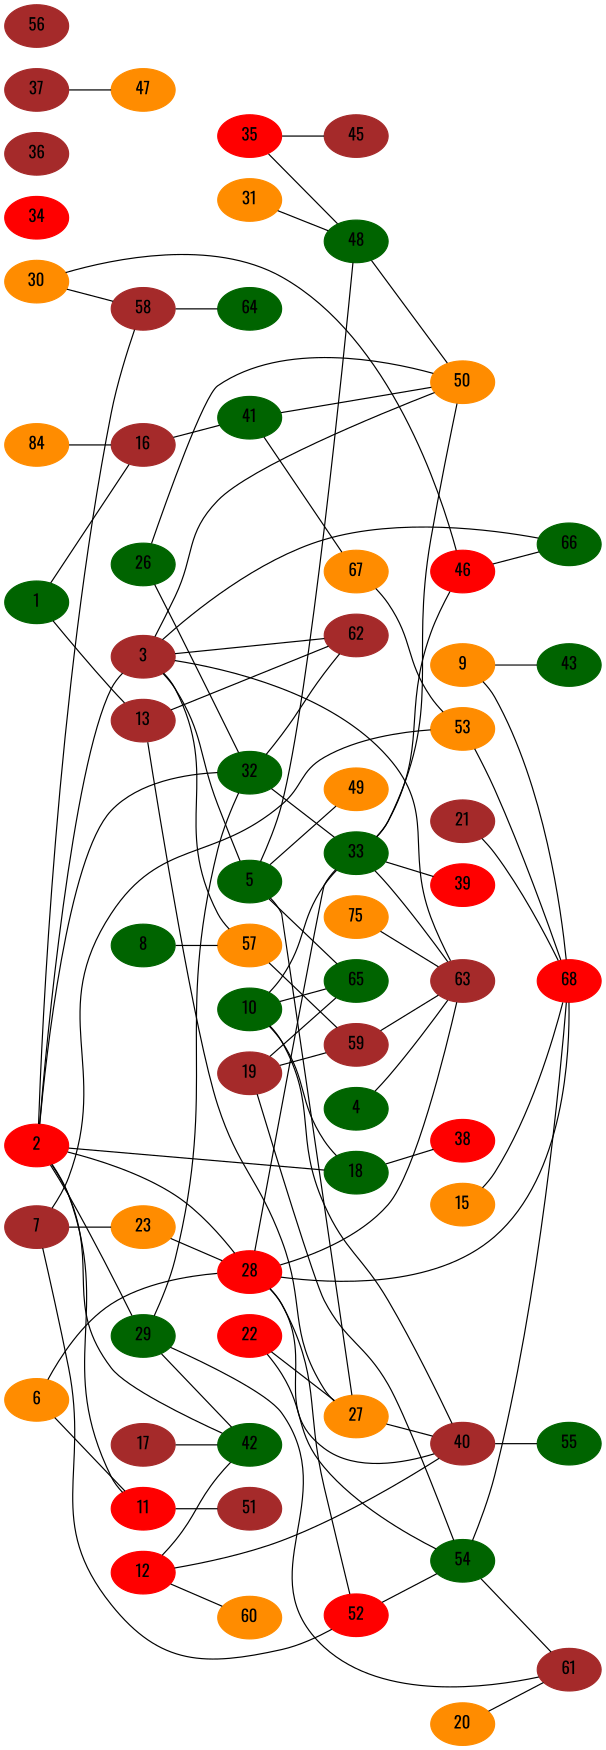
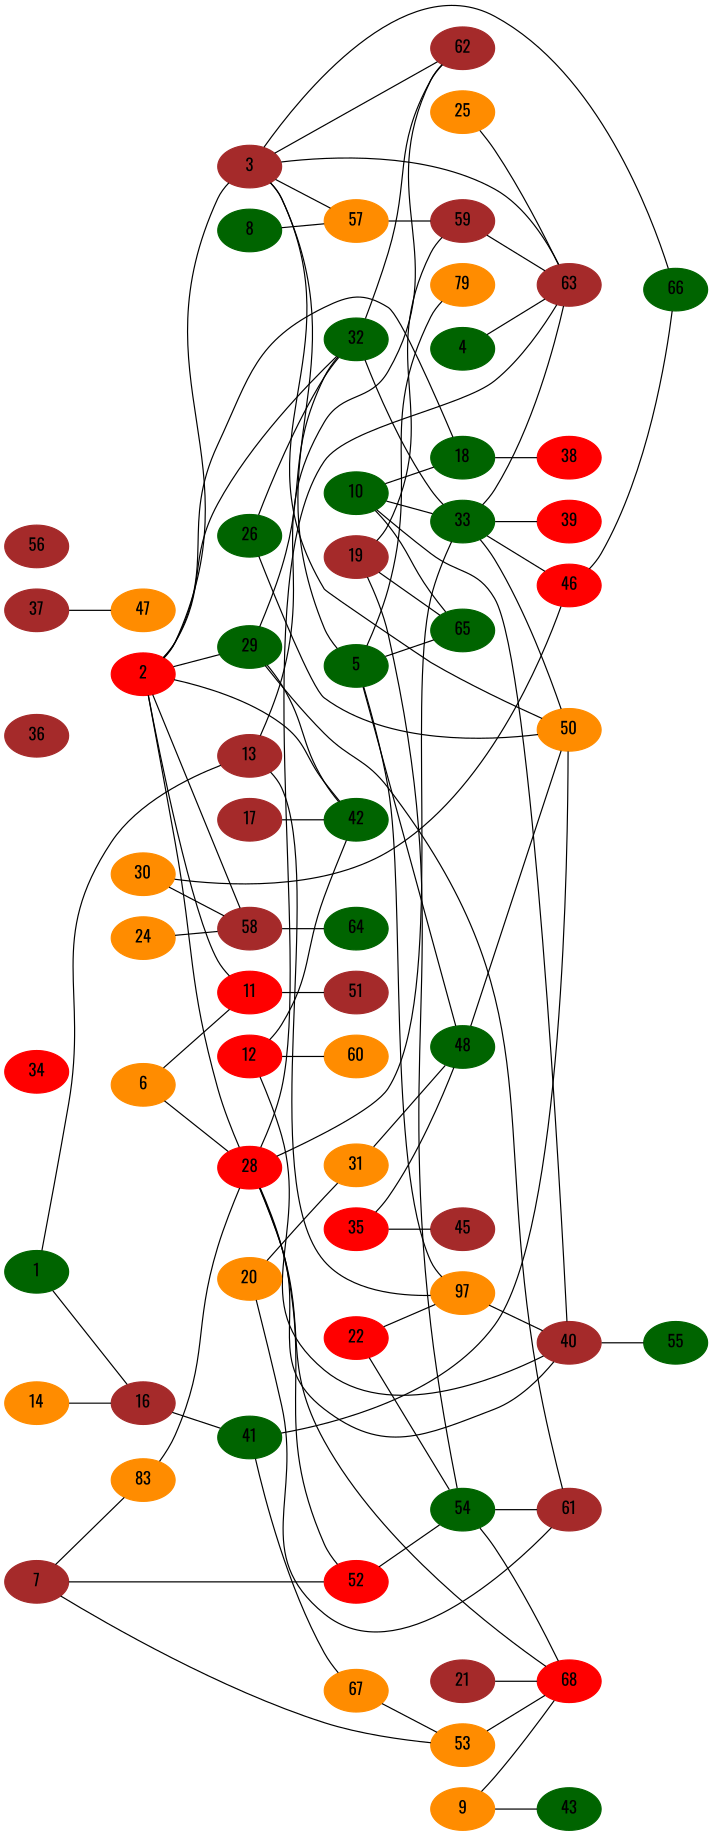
(37, 445) -> (37, 1403)
(356, 789) -> (463, 285)
(356, 917) -> (463, 112)
none -> (143, 938)
(463, 1205) -> none
(143, 1227) -> (143, 1480)
none -> (297, 1227)
(356, 1416) -> (463, 1293)
